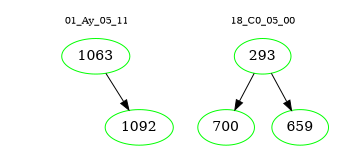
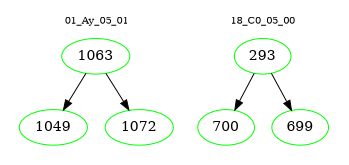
(97, 21) -> (97, 21)
none -> (53, 127)
(139, 127) -> (139, 127)
(300, 127) -> (300, 127)
